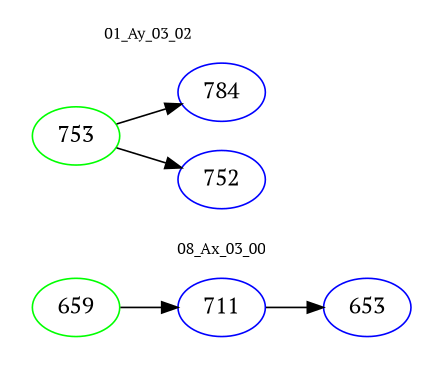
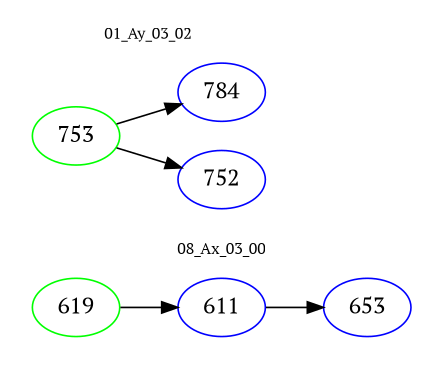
(76, 307) -> (76, 307)
(222, 307) -> (222, 307)
